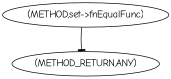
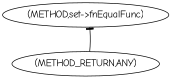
(81, 38) -> (90, 41)
